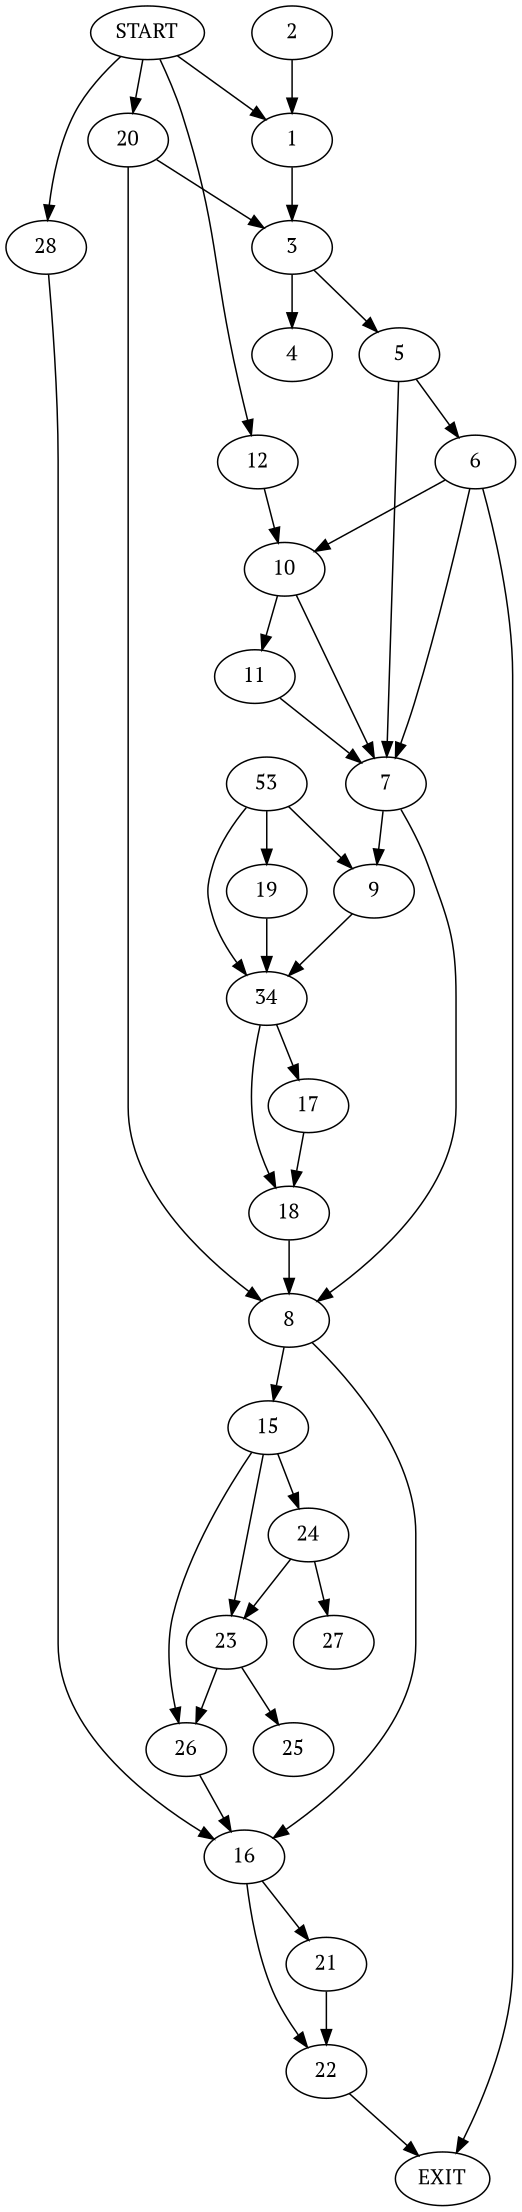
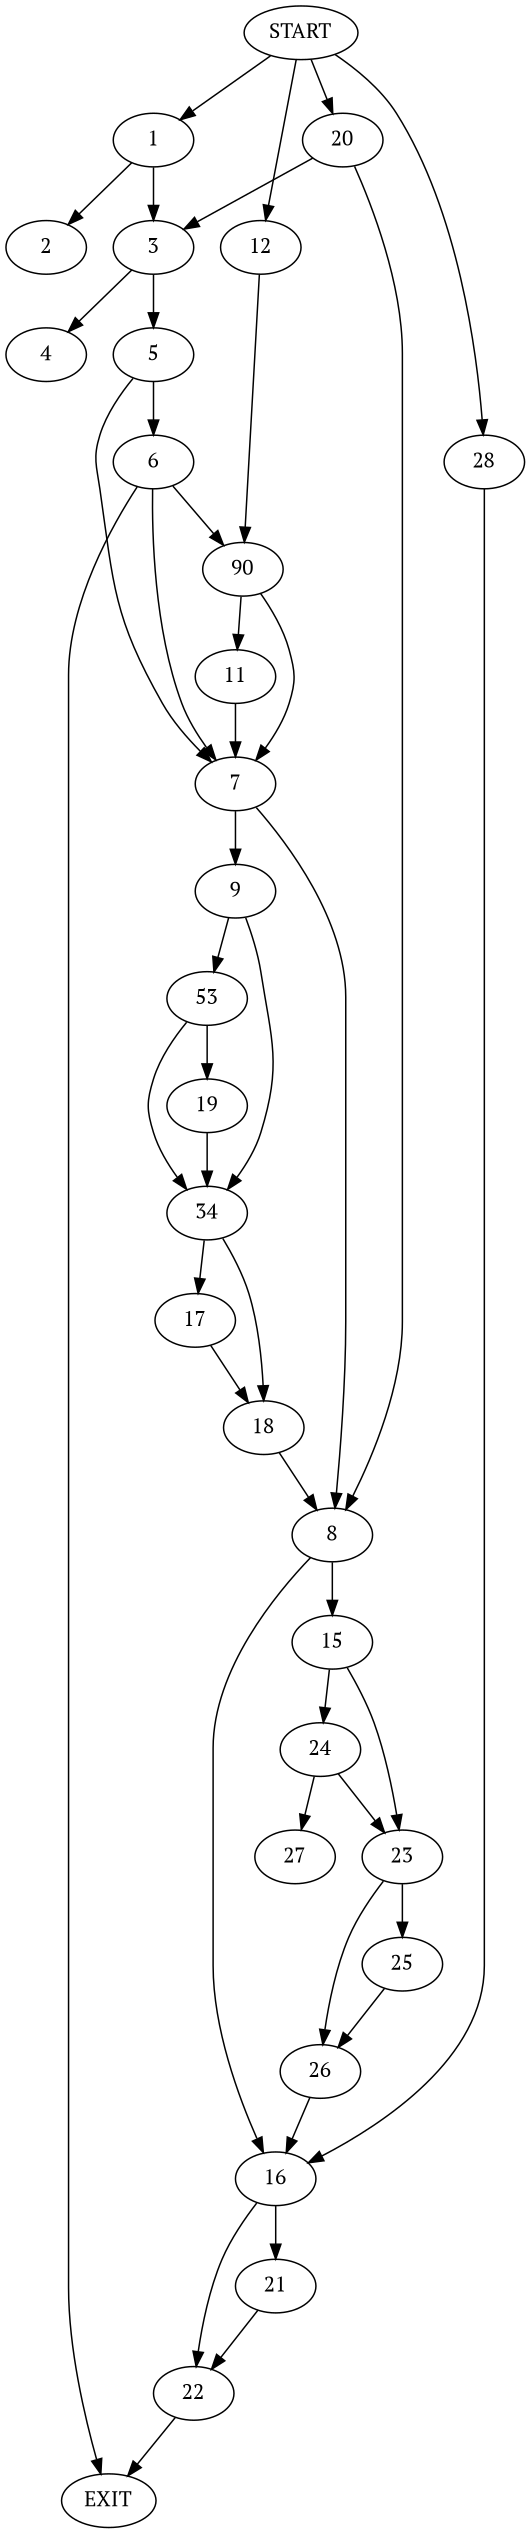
(292, 79) -> (105, 188)
(285, 569) -> (243, 569)
(315, 832) -> (223, 938)
(186, 1573) -> (366, 2012)
